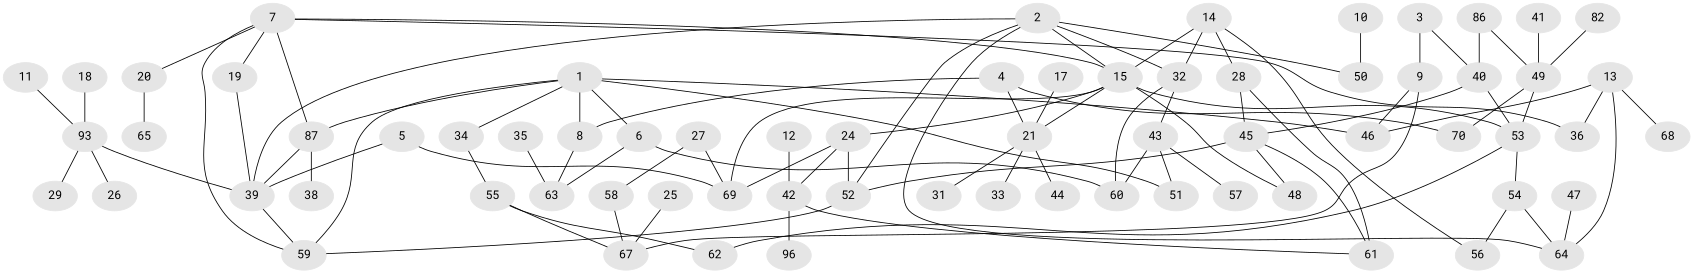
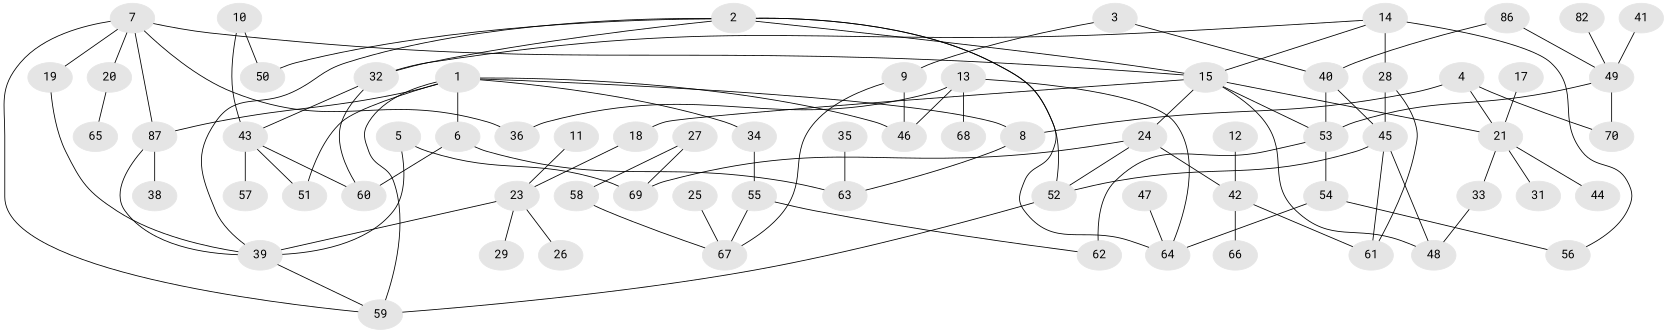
none -> (232, 78)
(897, 98) -> (931, 98)
(85, 137) -> (517, 196)
none -> (1458, 223)
(789, 255) -> (1235, 255)
